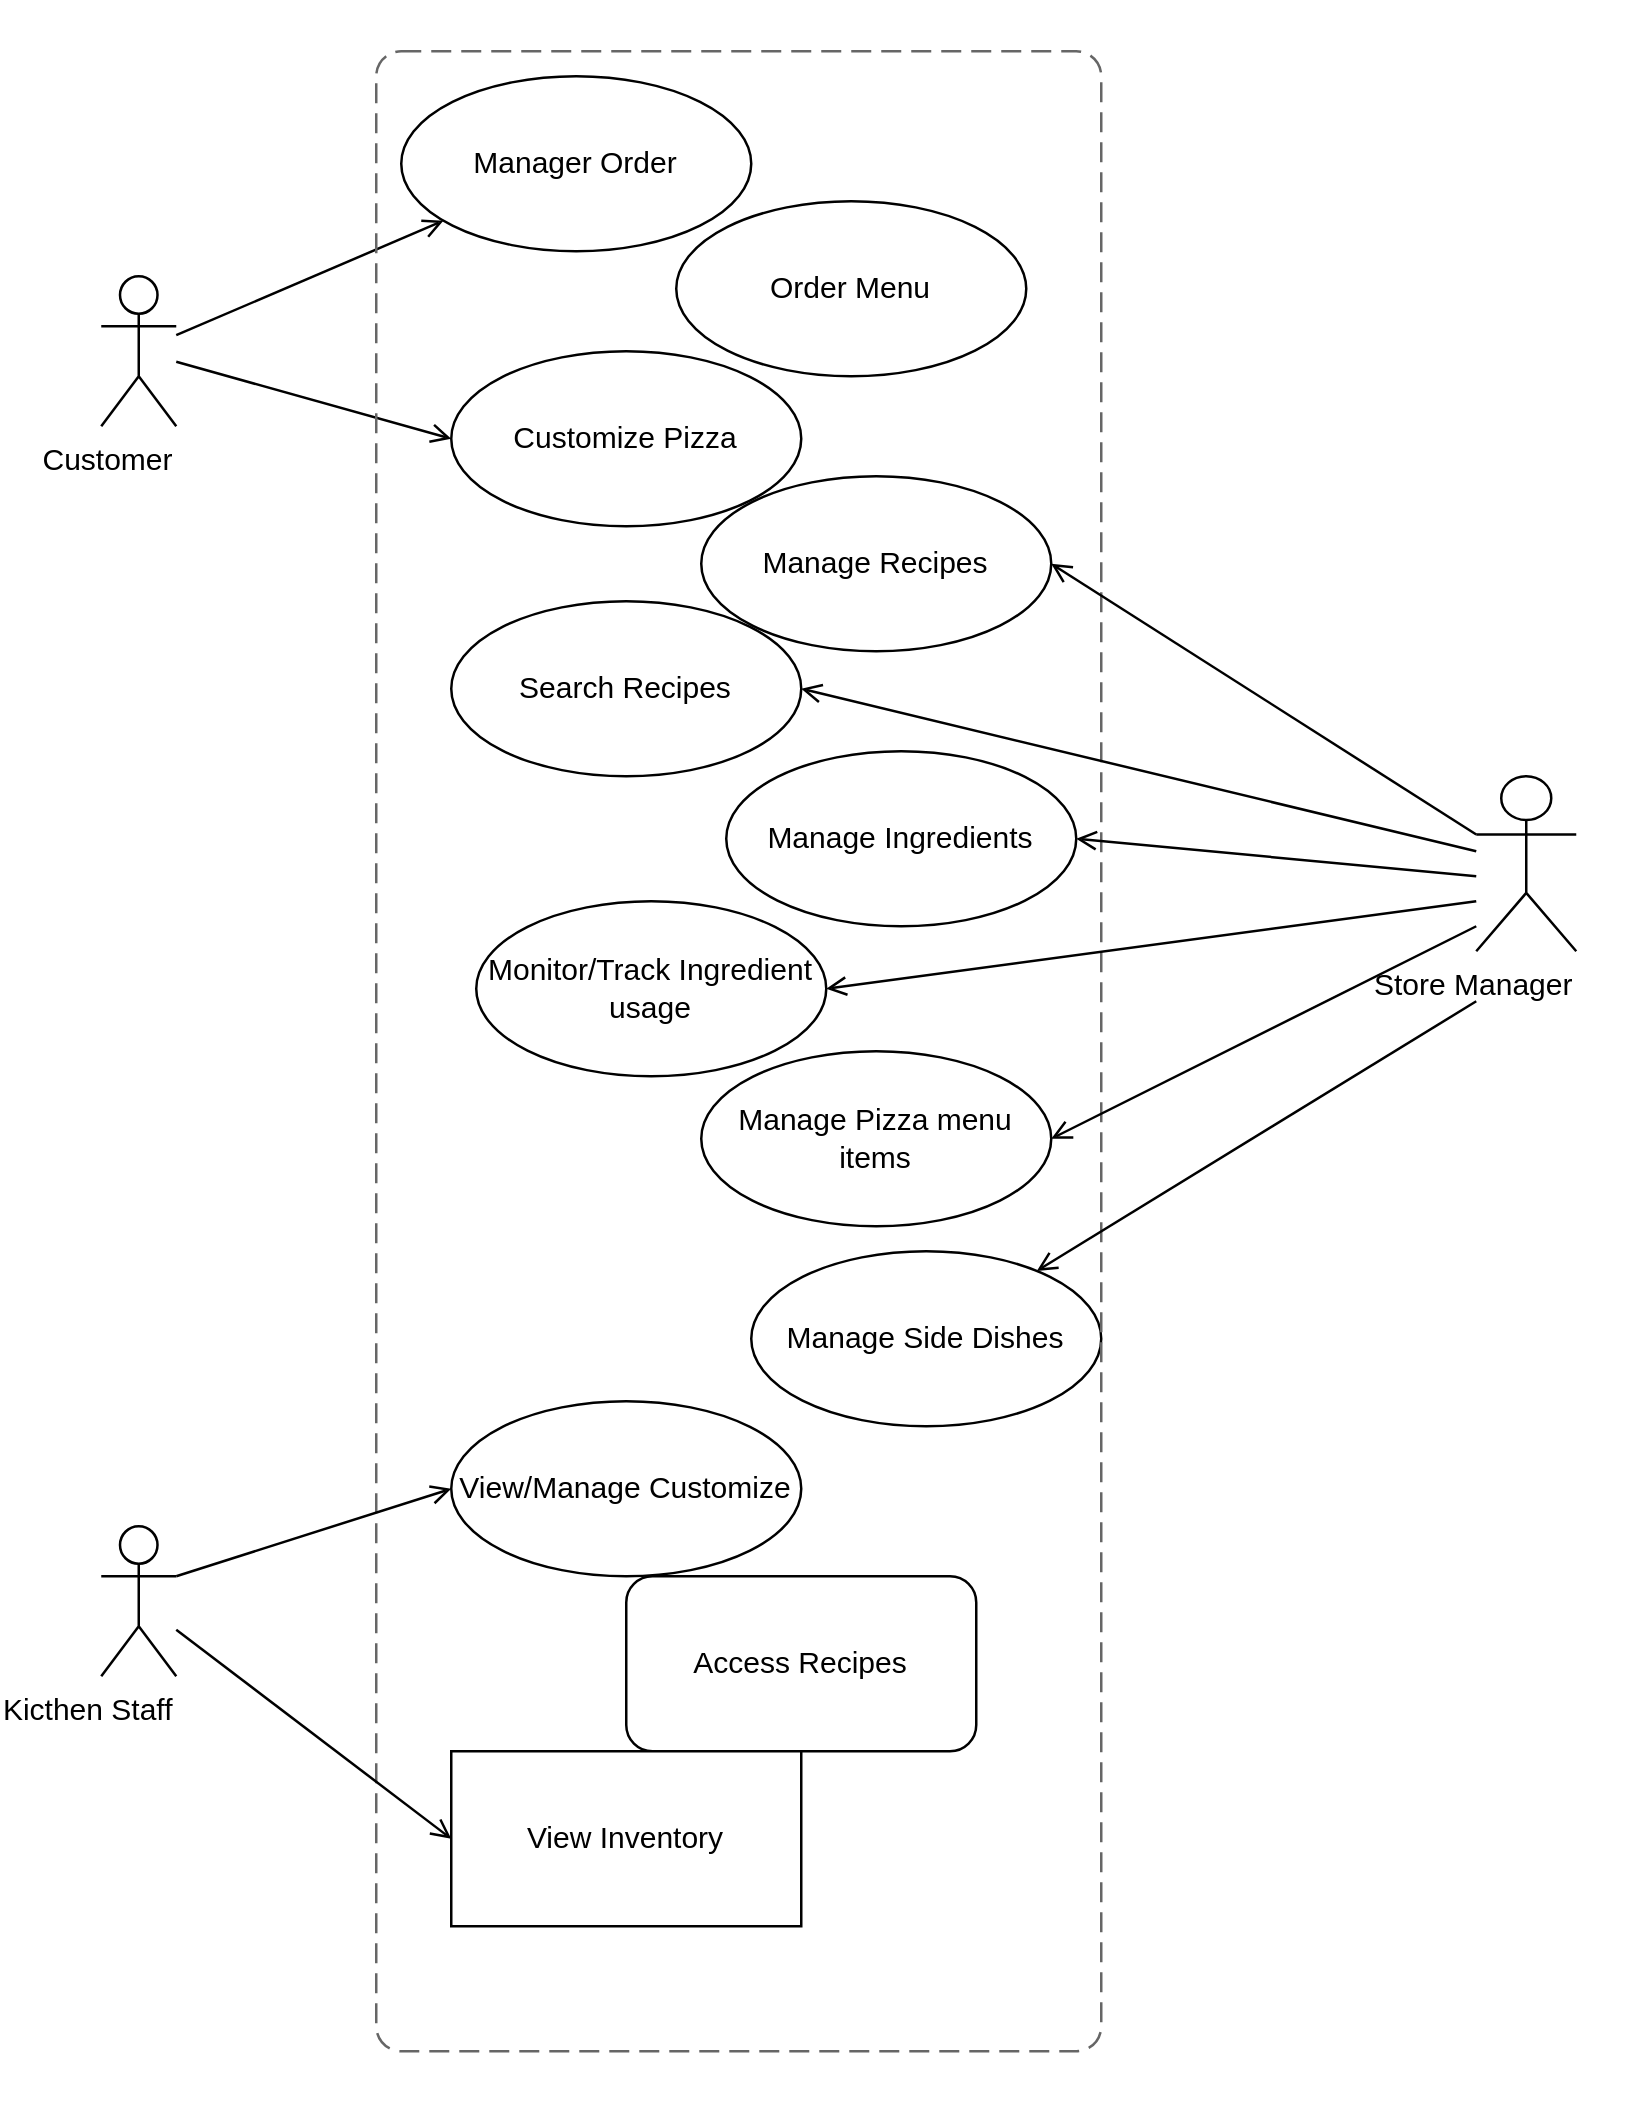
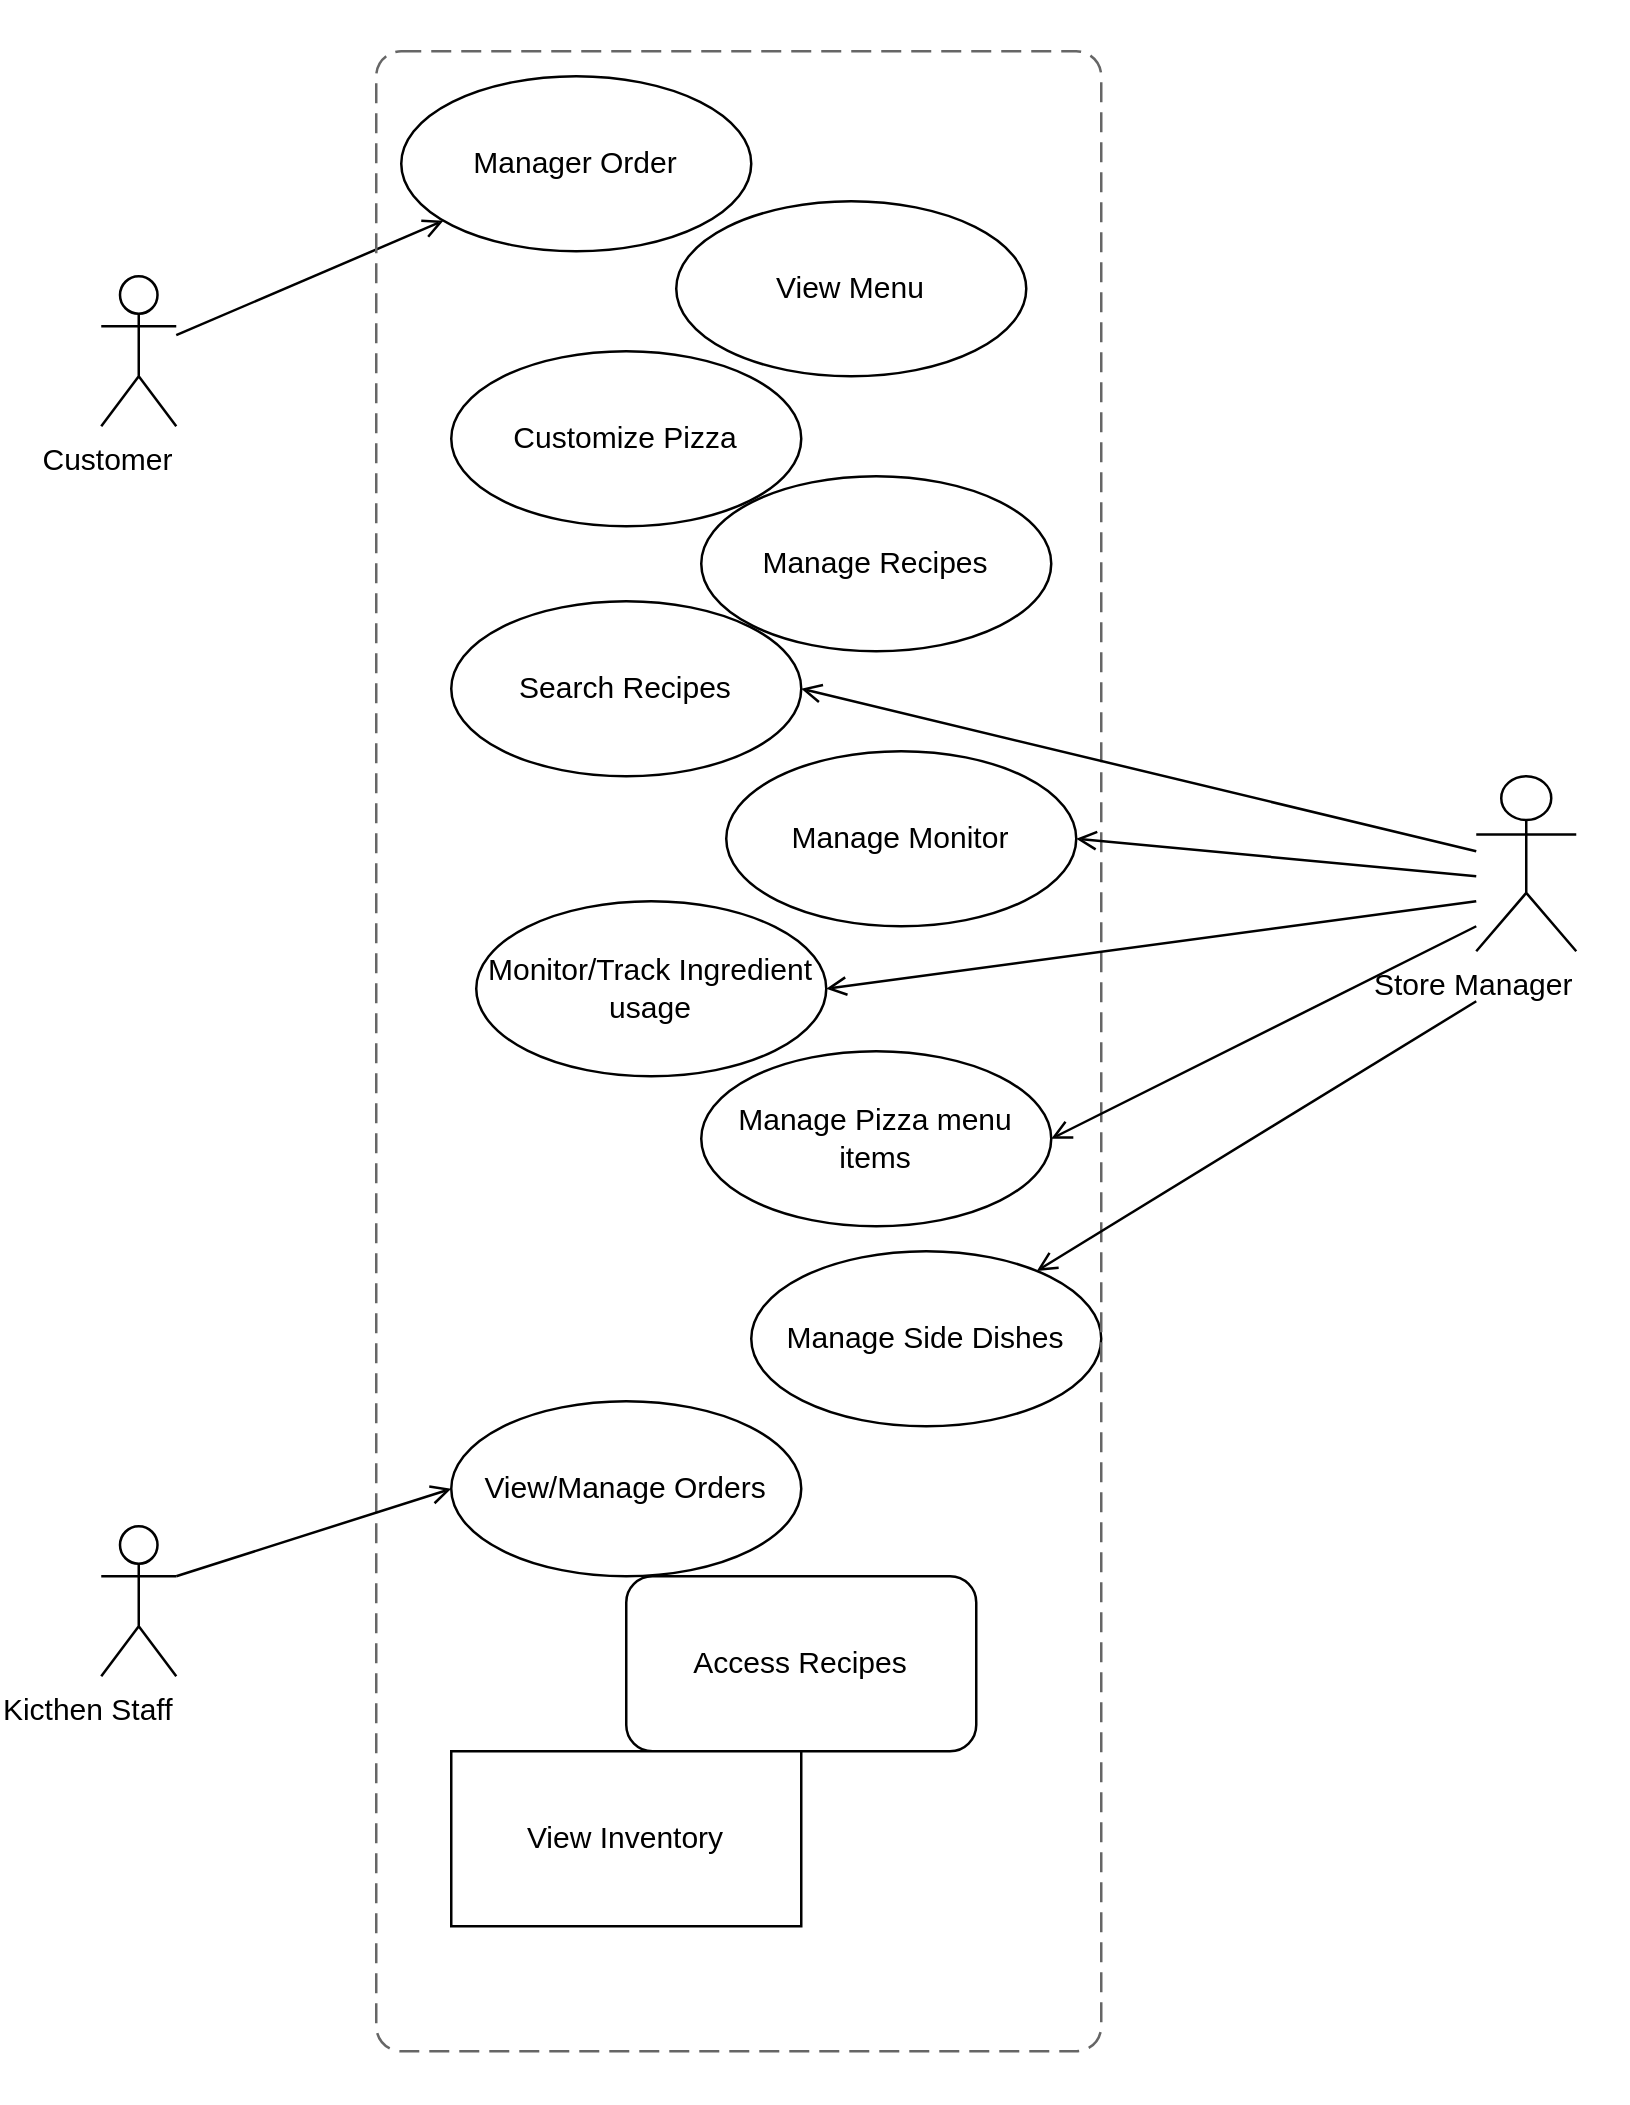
(851, 289) -> (851, 289)
(311, 399) -> none
(1266, 701) -> none
(901, 839) -> (901, 839)
(626, 1489) -> (626, 1489)
(311, 1732) -> none
